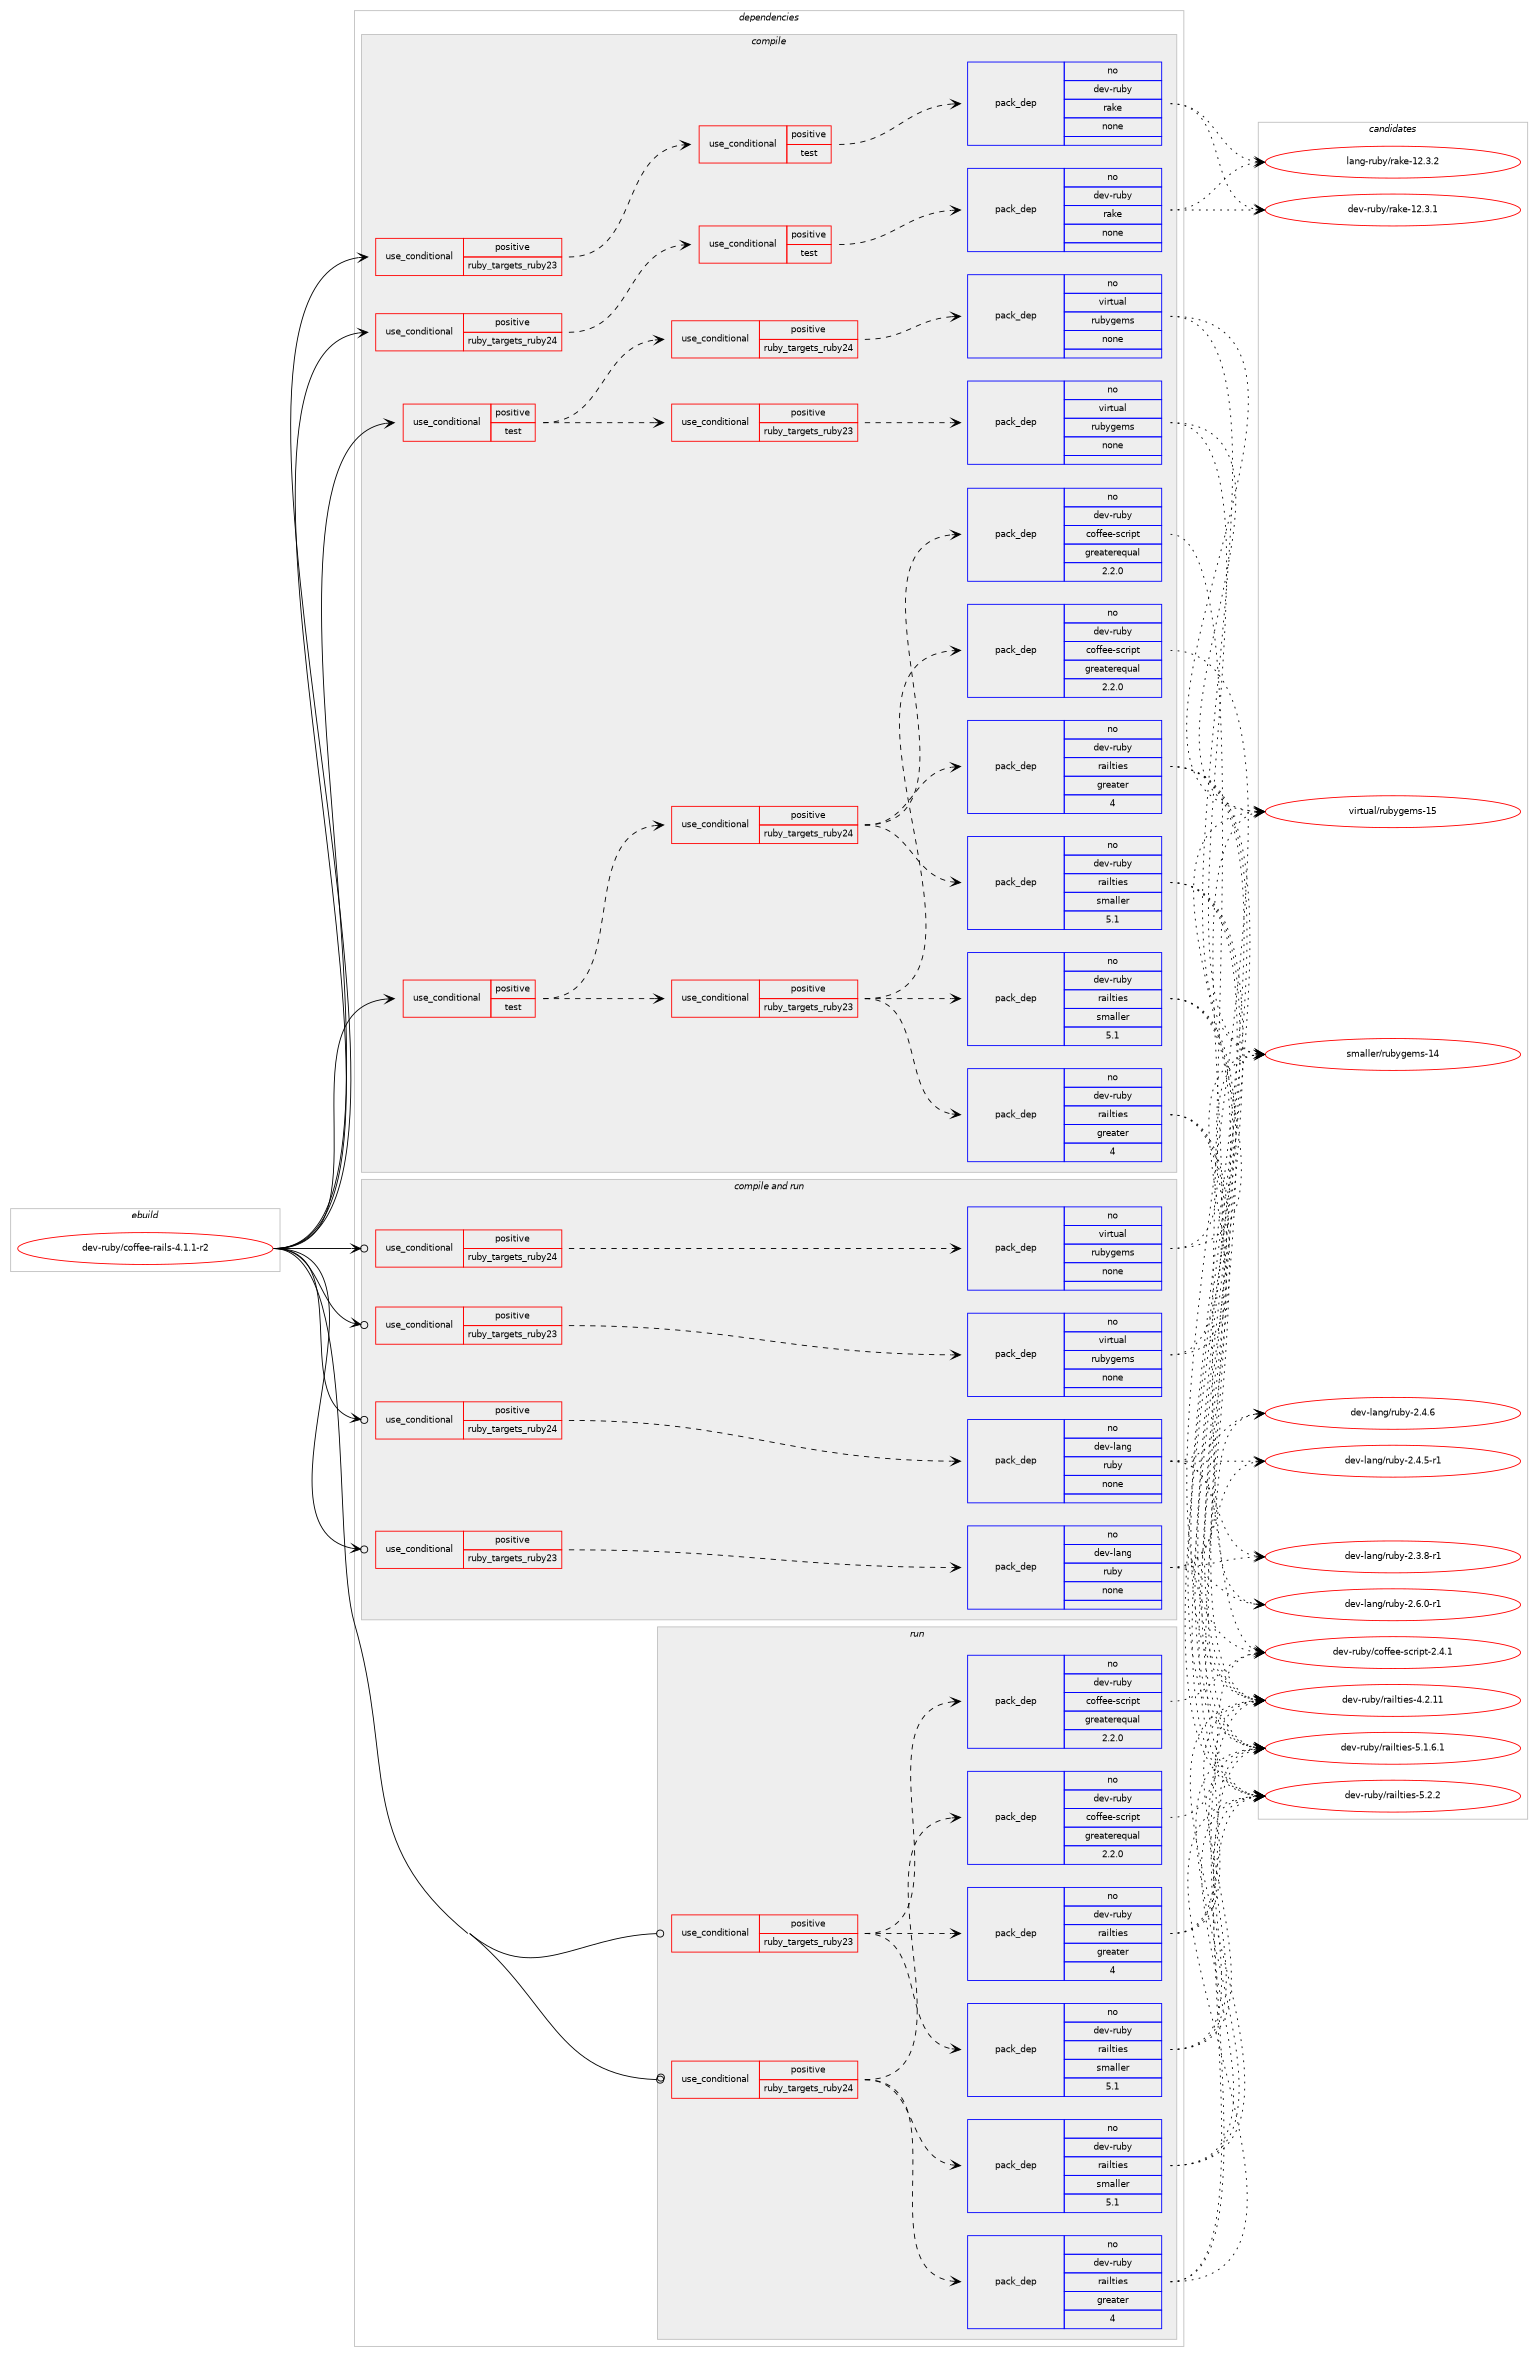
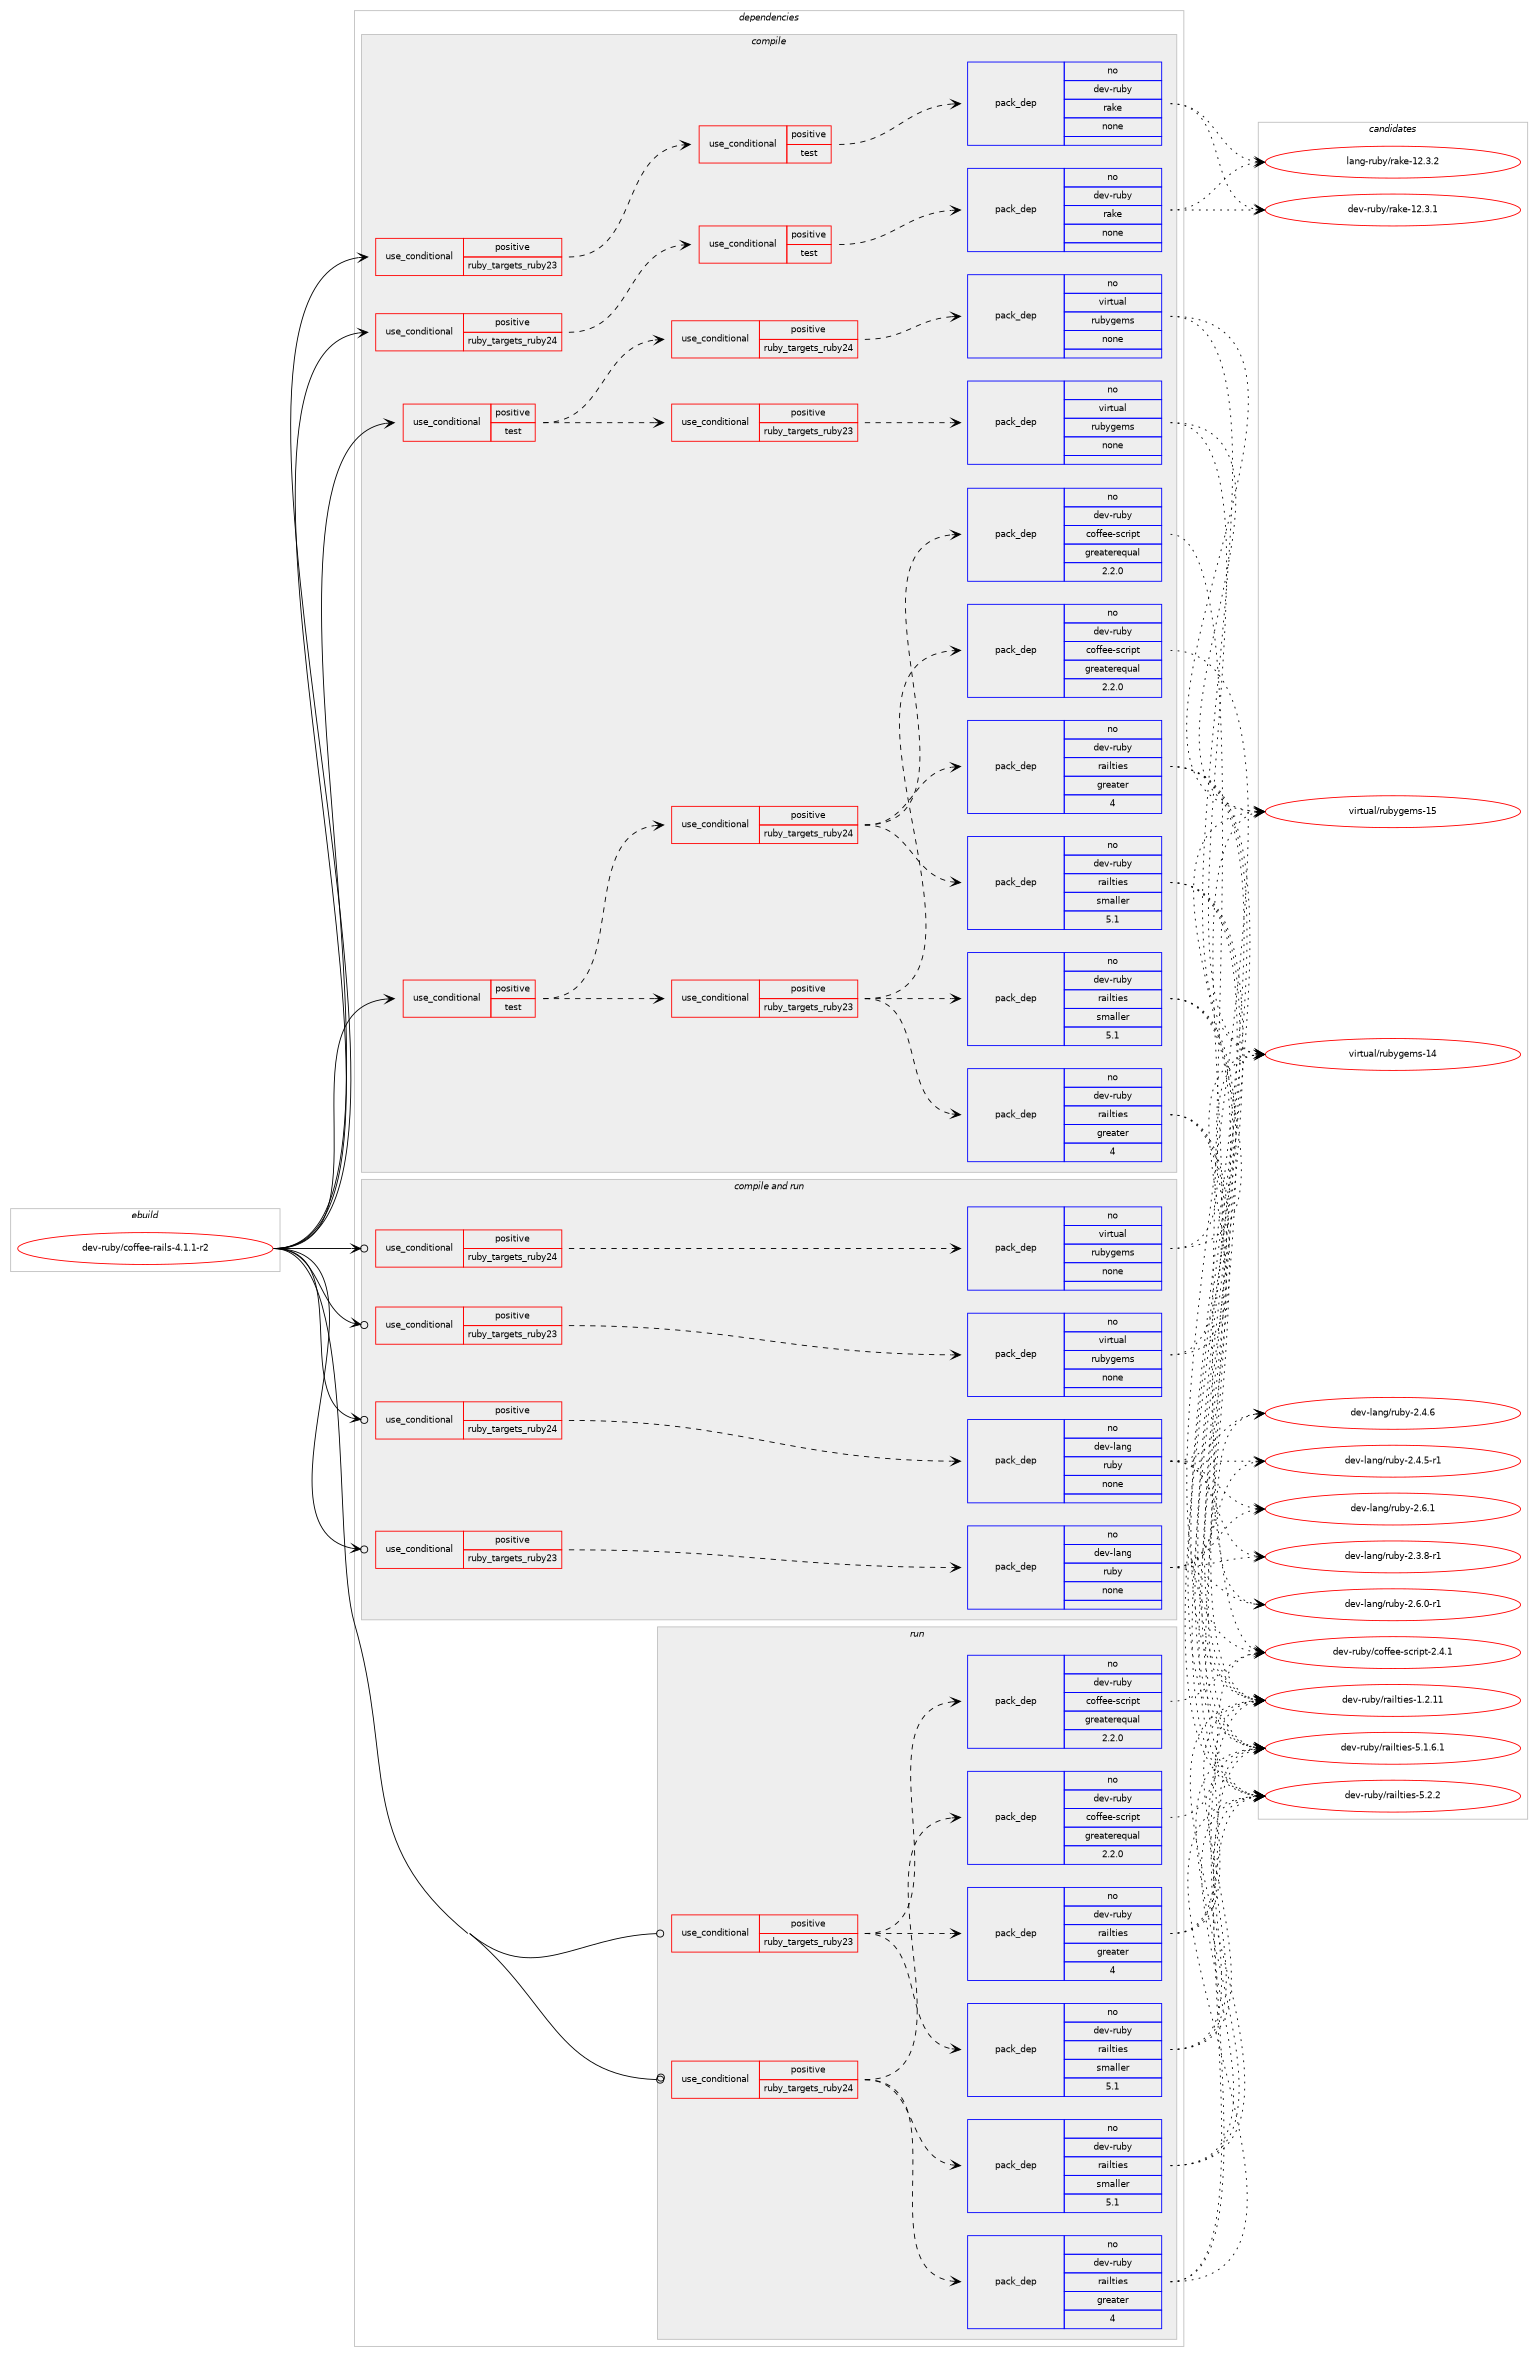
(1393, 1054) -> (1393, 1054)
none -> (1393, 1509)
(1393, 1700) -> (1393, 1700)
